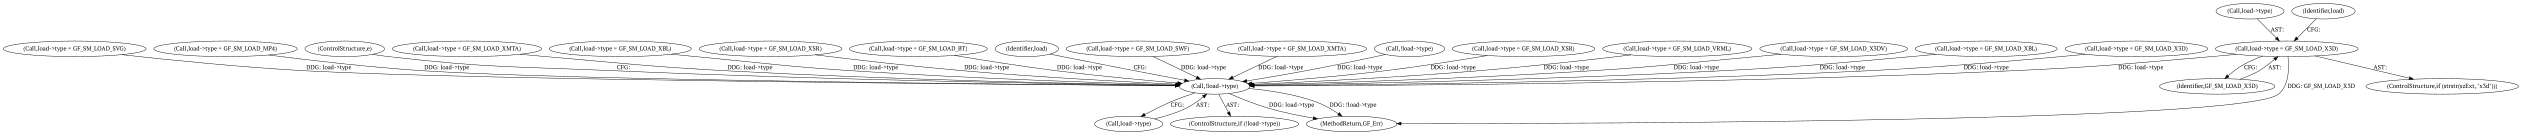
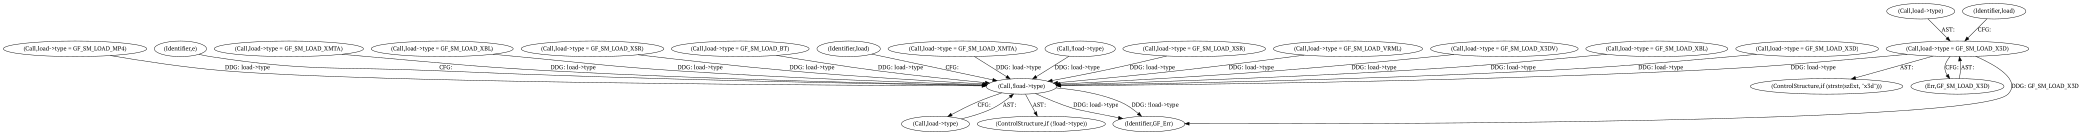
(75, 49) -> none
(345, 49) -> (180, 49)
(1138, 49) -> none
(2217, 86) -> (1957, 86)
(1352, 124) -> (1149, 124)
